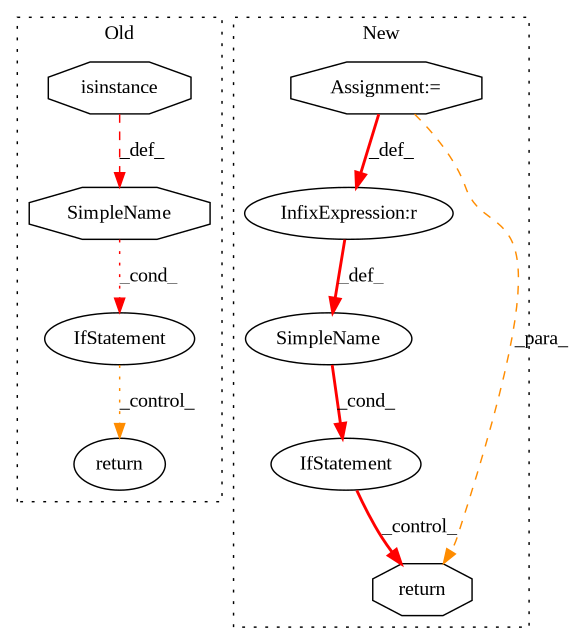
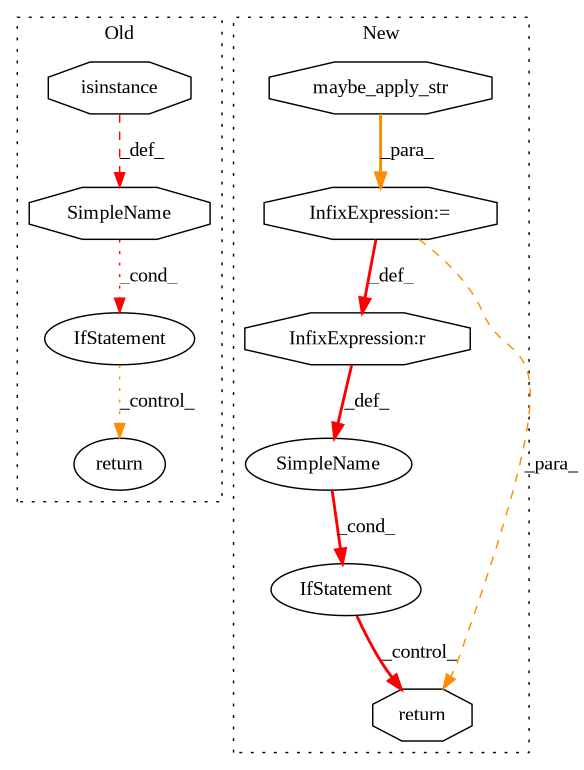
none -> (381, 88)
(386, 88) -> (381, 213)
(349, 213) -> (358, 339)
